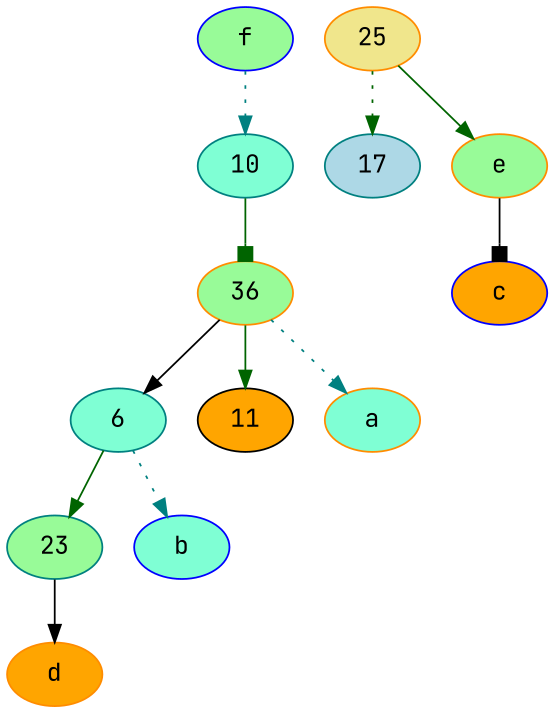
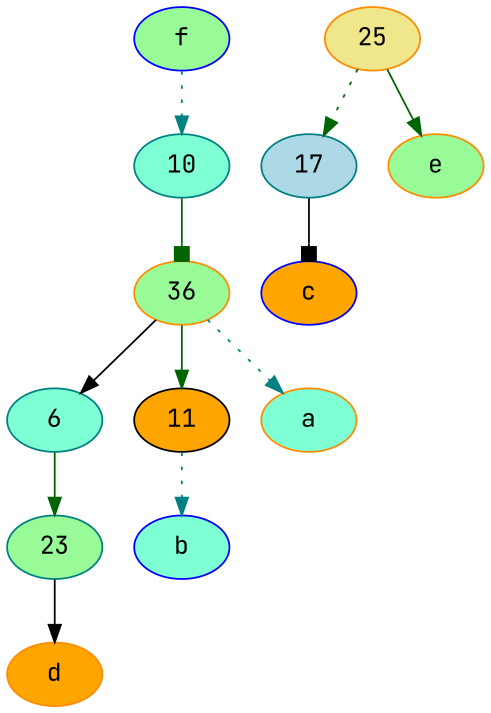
(500, 221) -> (309, 221)
(146, 476) -> (182, 475)
